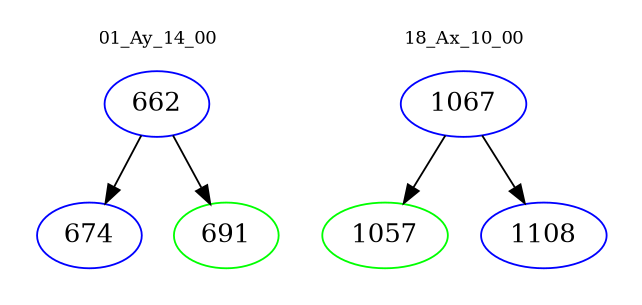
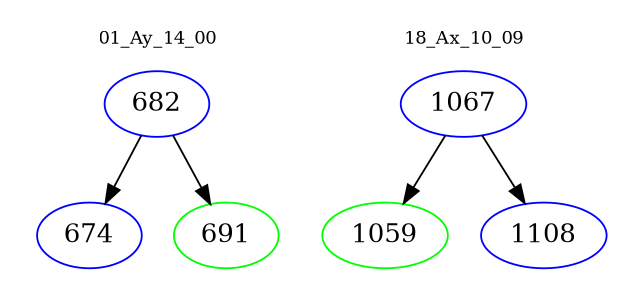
(464, 39) -> (464, 39)
(157, 104) -> (157, 104)
(385, 235) -> (385, 235)
